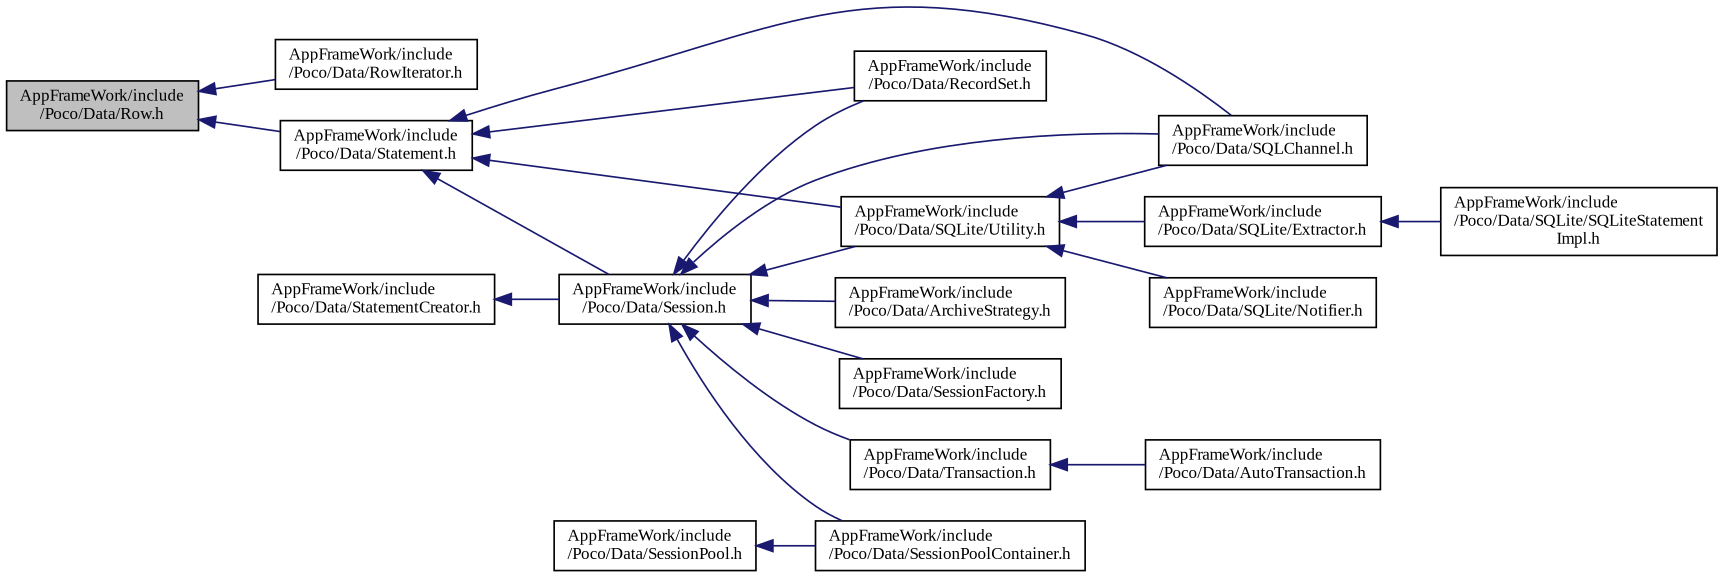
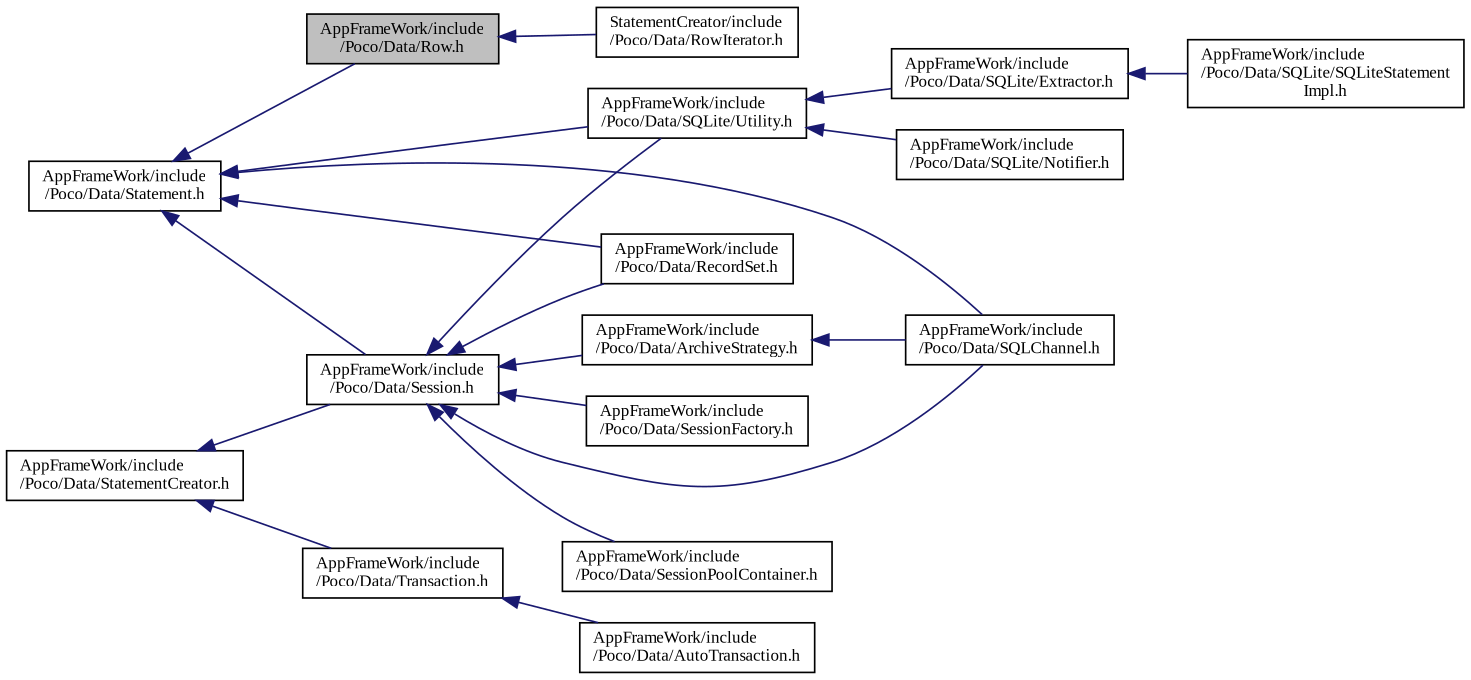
(376, 64) -> (697, 32)
(248, 127) -> (271, 108)
(1115, 179) -> (867, 340)
(767, 395) -> (272, 527)
(655, 546) -> none
